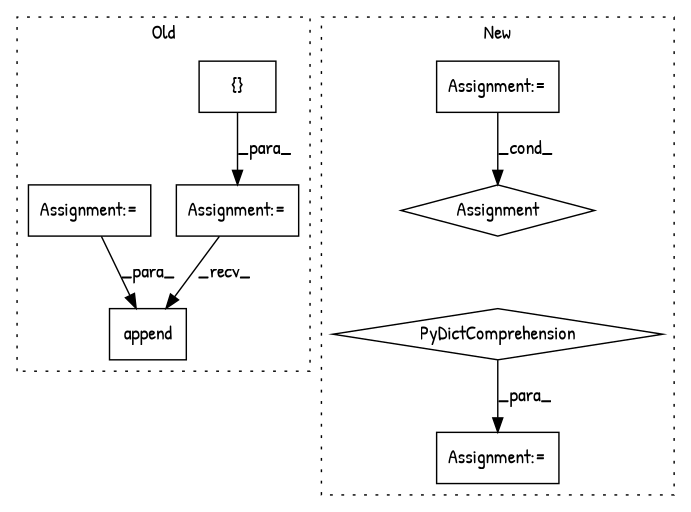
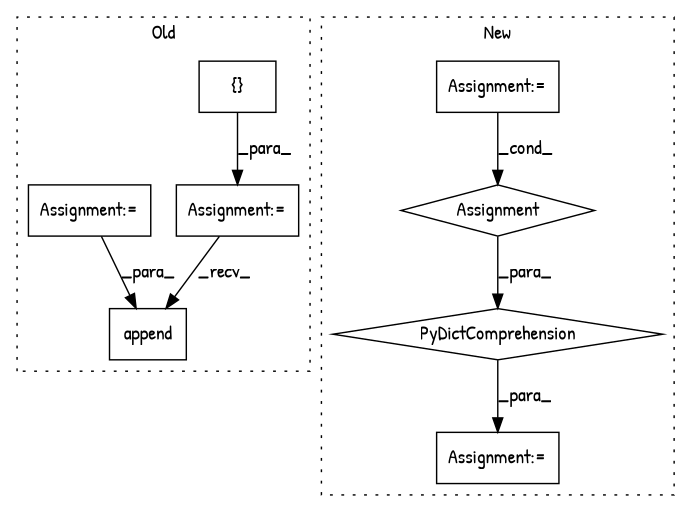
none -> (498, 265)
